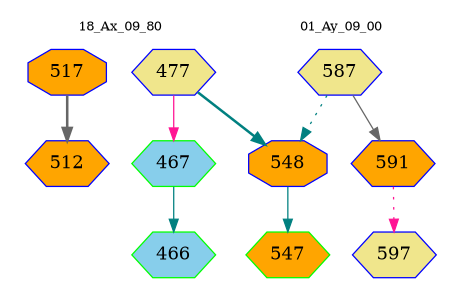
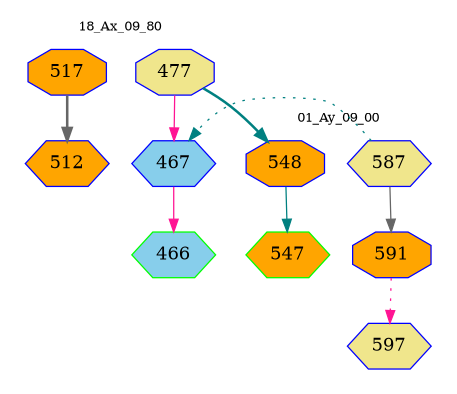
(174, 72) -> (175, 72)
(317, 112) -> (287, 98)
(174, 164) -> (174, 164)
(393, 164) -> (392, 255)
(174, 203) -> (174, 203)
